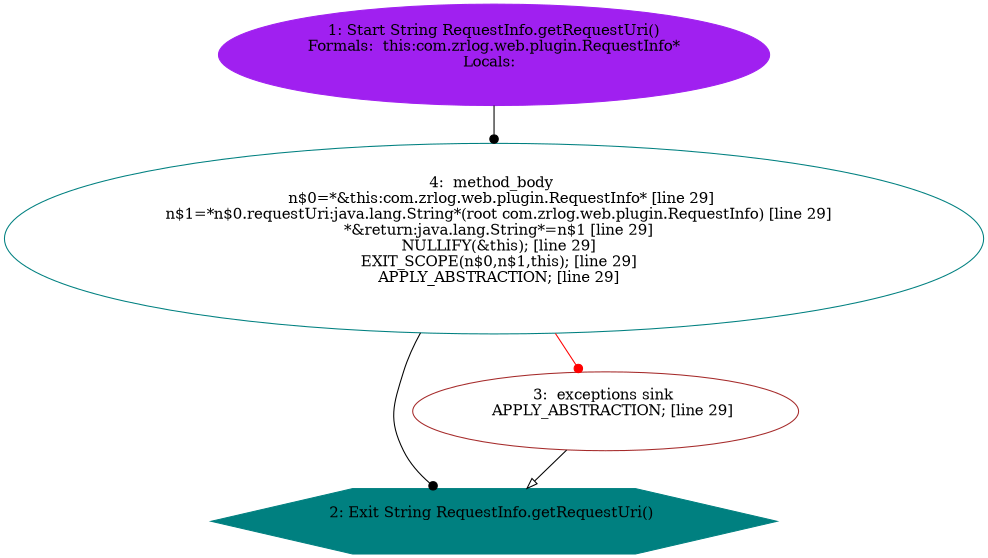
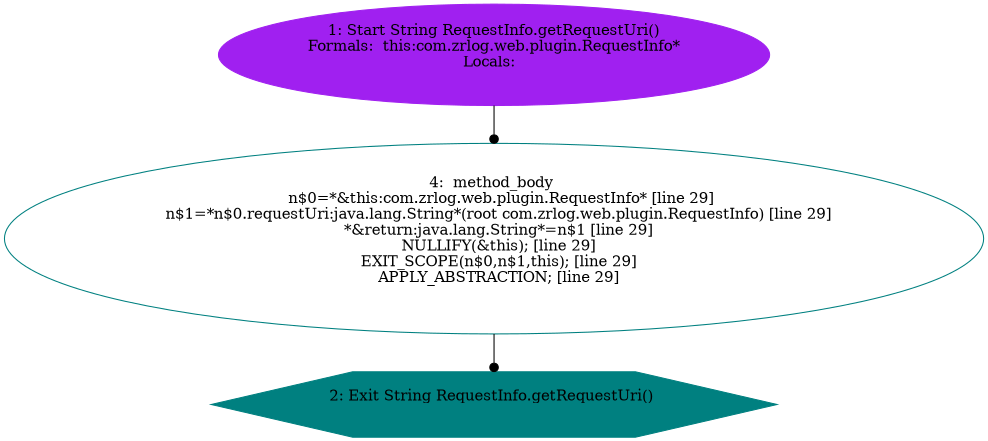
(606, 411) -> none
